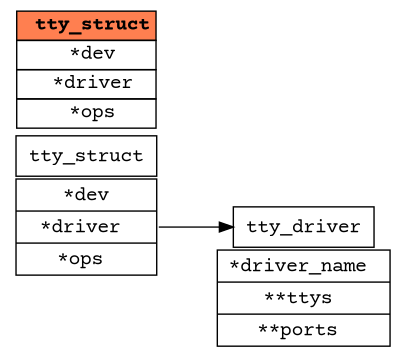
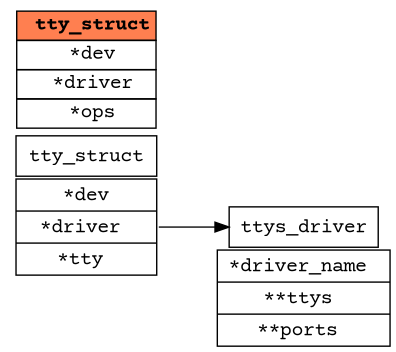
(304, 227) -> (304, 227)
(86, 258) -> (86, 258)
